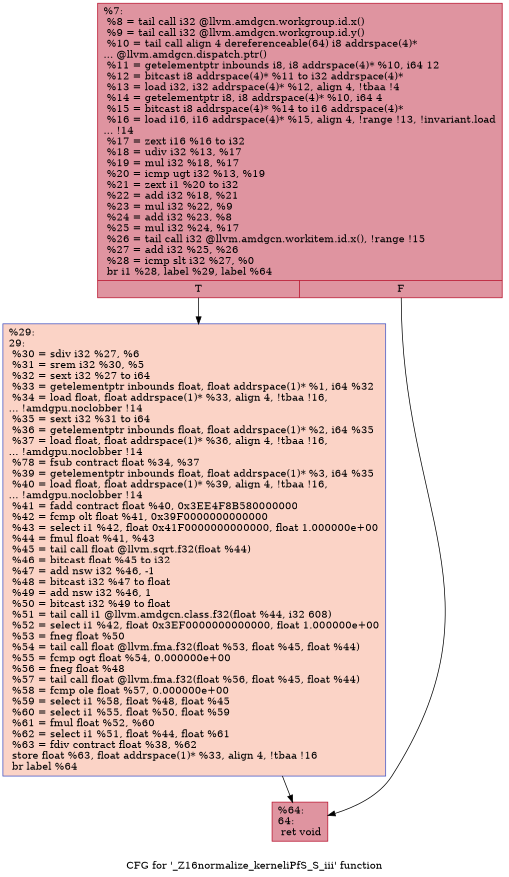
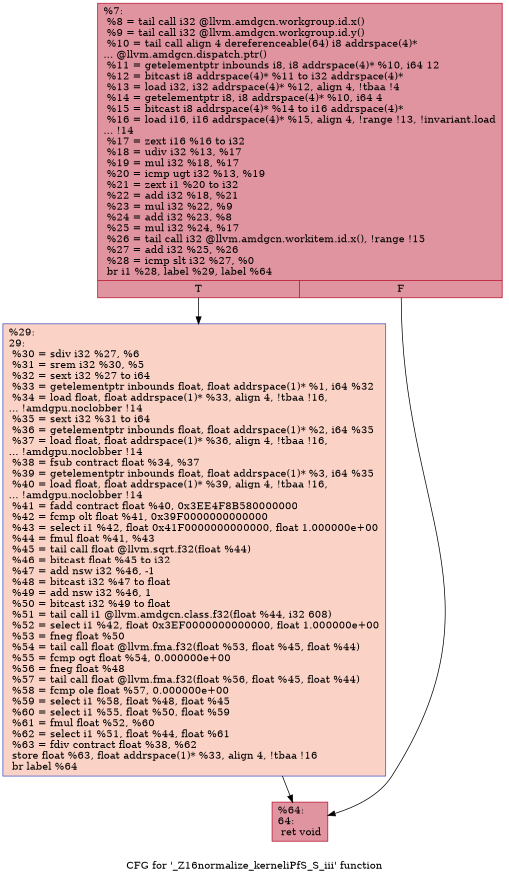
(105, 463) -> (105, 463)
